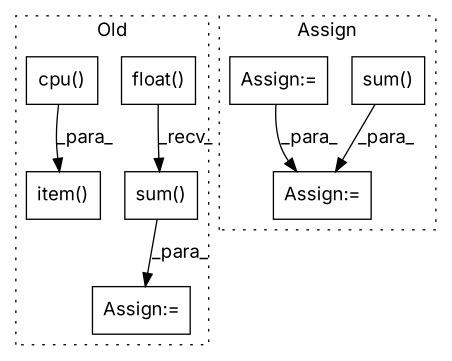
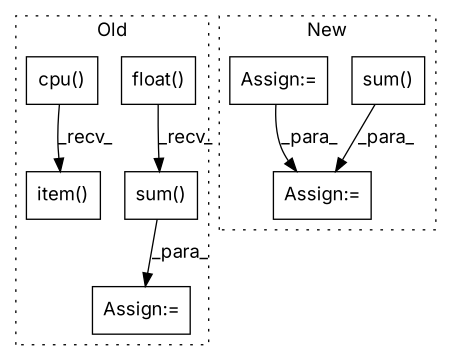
(328, 31) -> (328, 31)
(85, 138) -> (86, 138)
